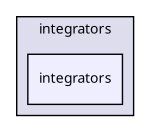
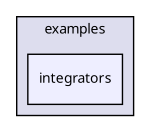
(75, 30) -> (75, 30)
